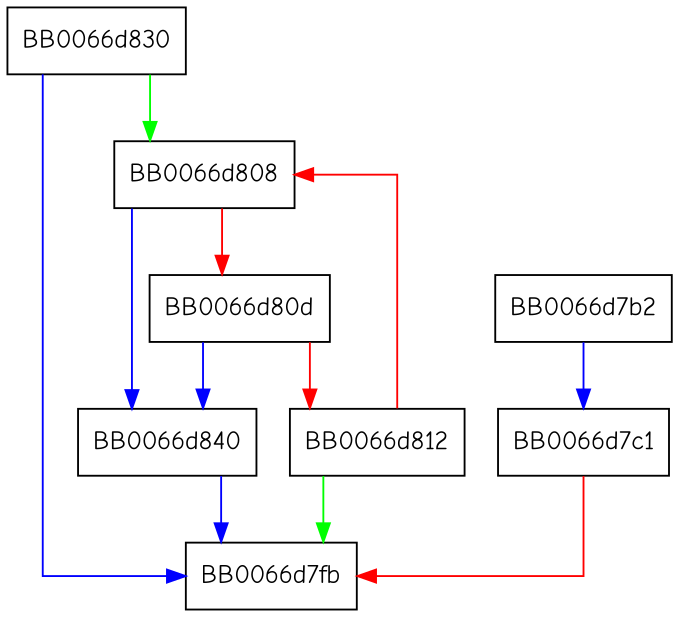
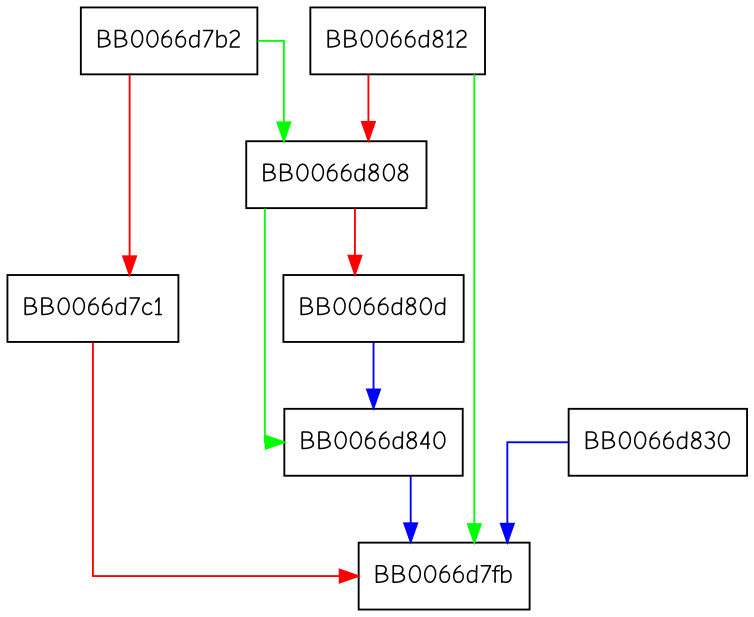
(150, 98) -> (284, 69)
(132, 299) -> (265, 326)
(310, 366) -> none
(584, 366) -> (130, 166)
